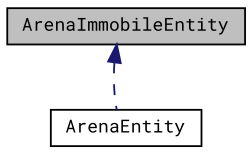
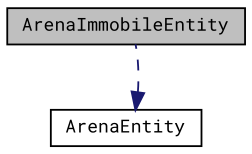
(114, 86) -> (138, 68)
